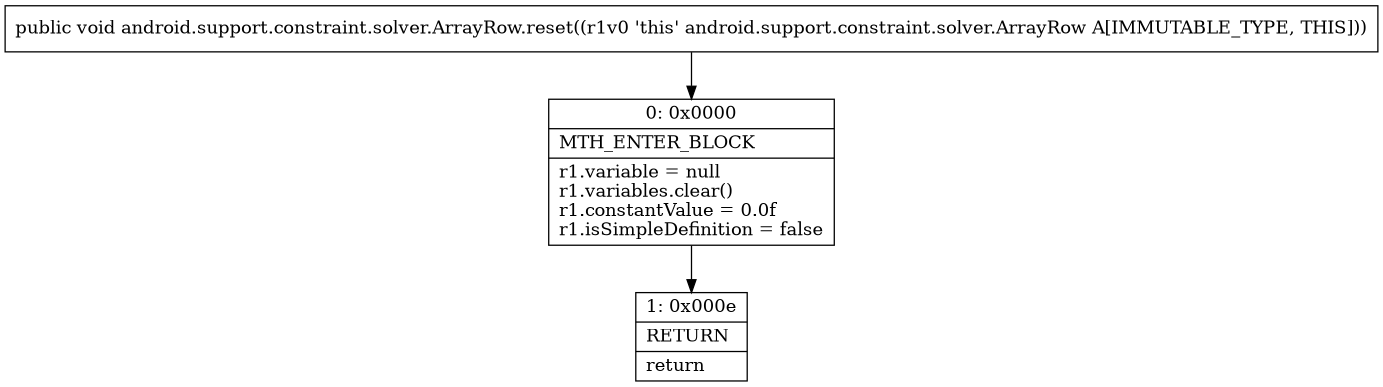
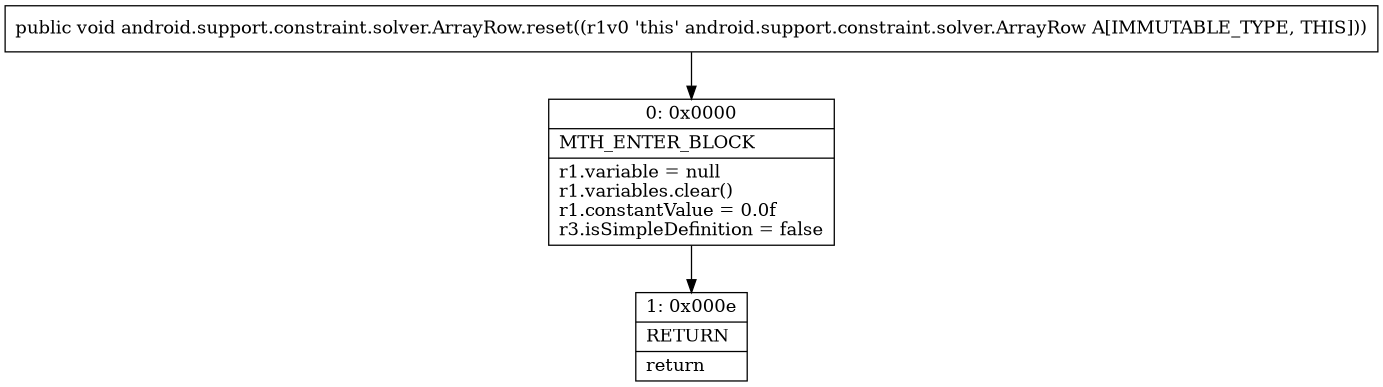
(692, 230) -> (692, 230)
